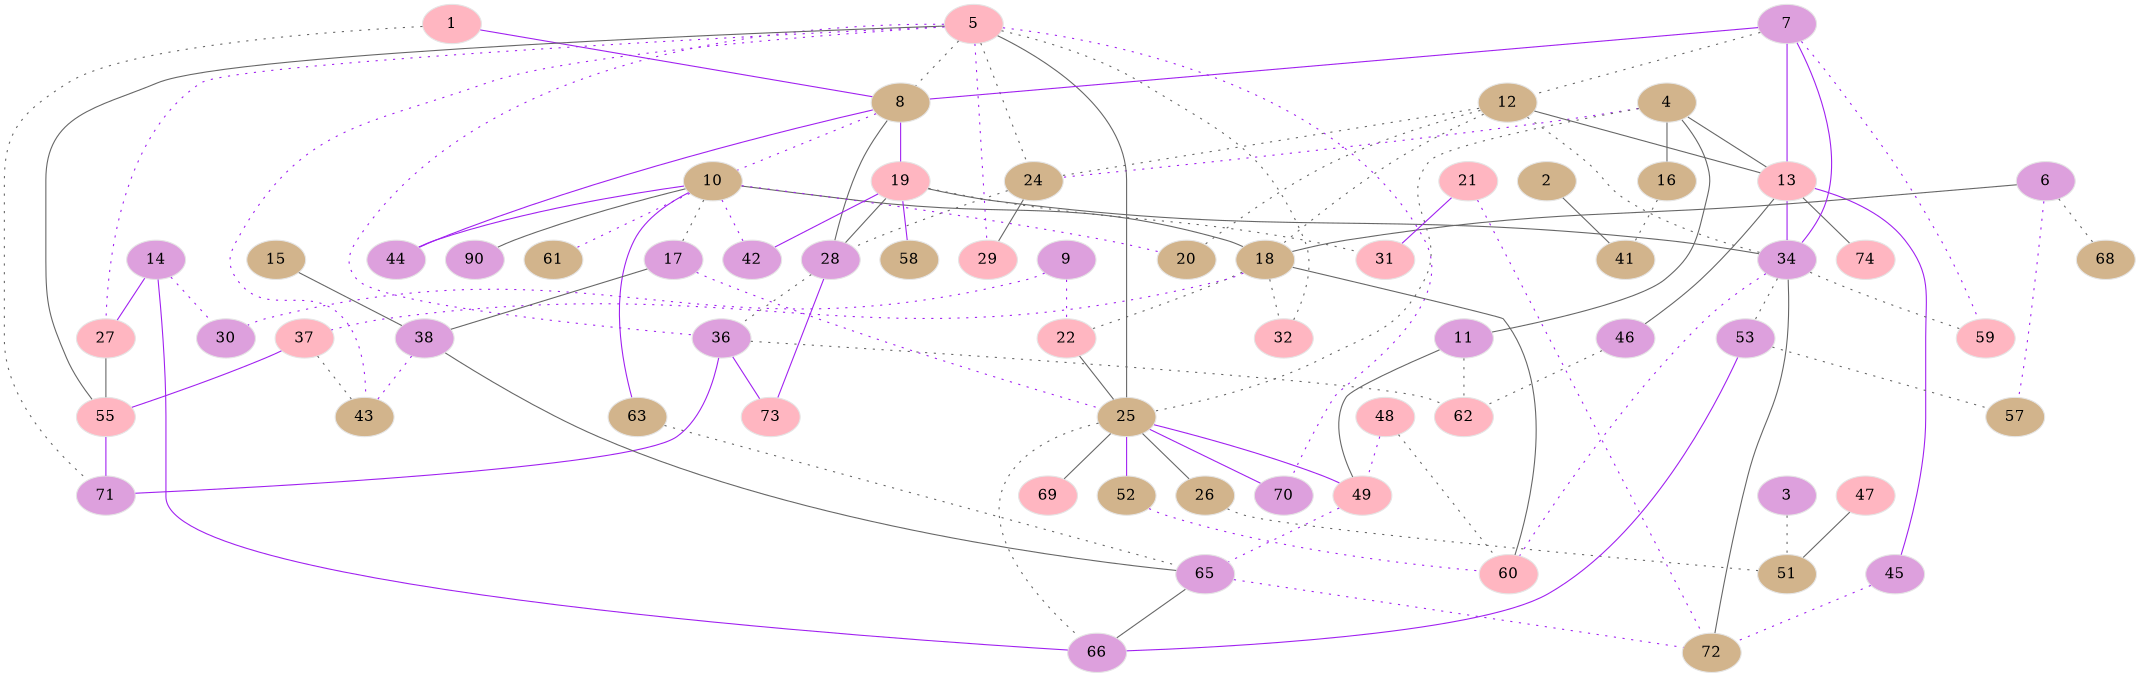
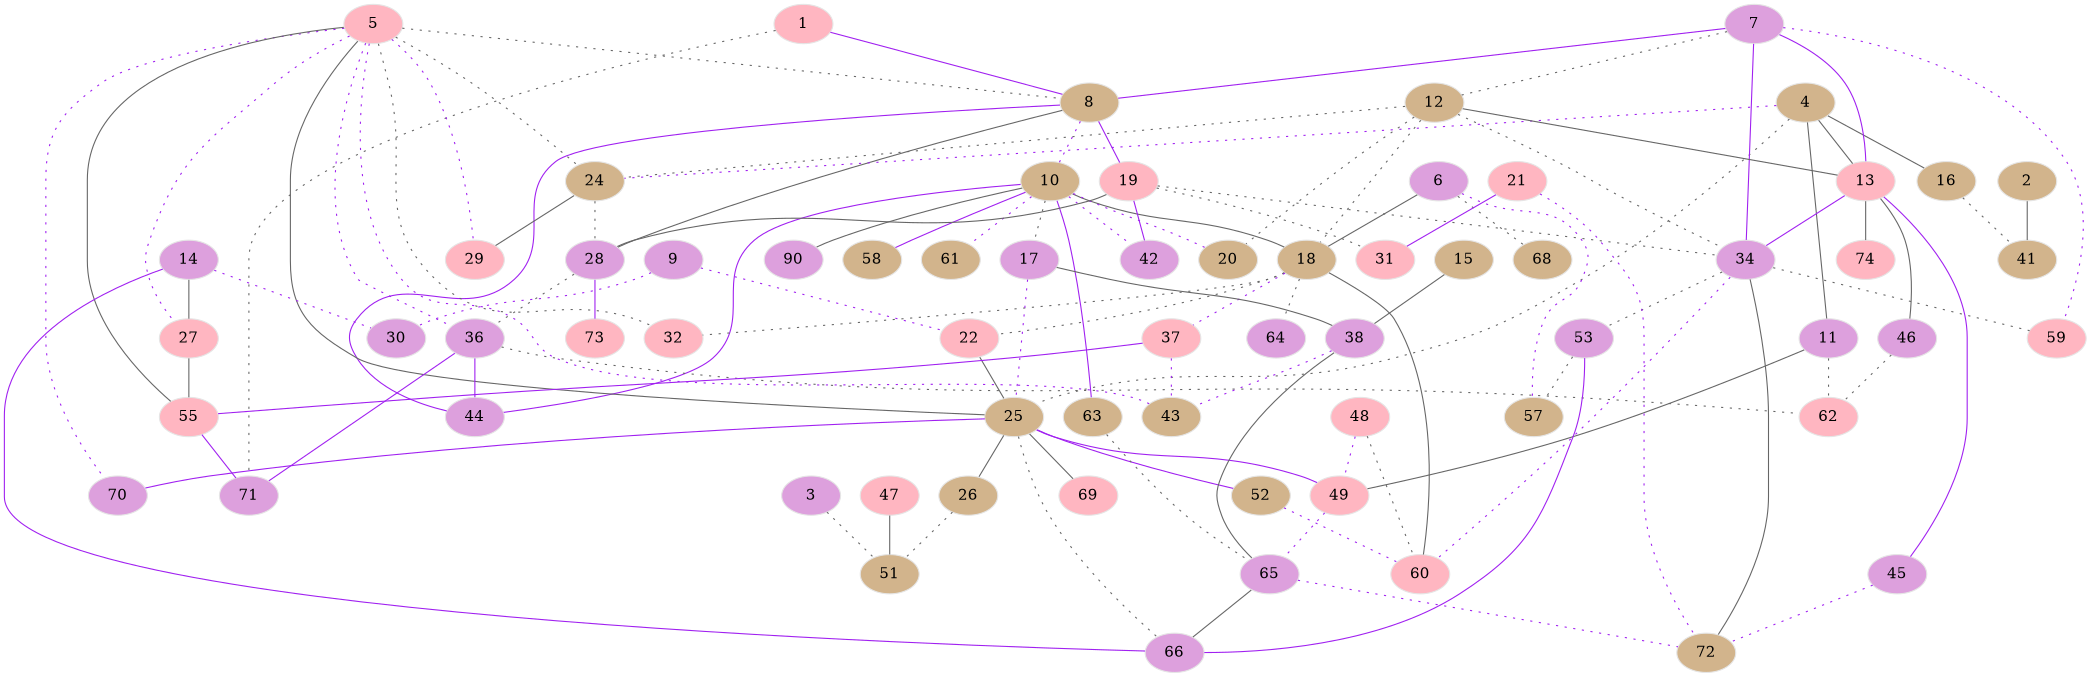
(905, 219) -> (973, 214)
(1343, 223) -> (1437, 221)
(131, 299) -> (189, 299)
none -> (1276, 338)
(335, 378) -> (1171, 371)
(746, 378) -> (475, 374)
